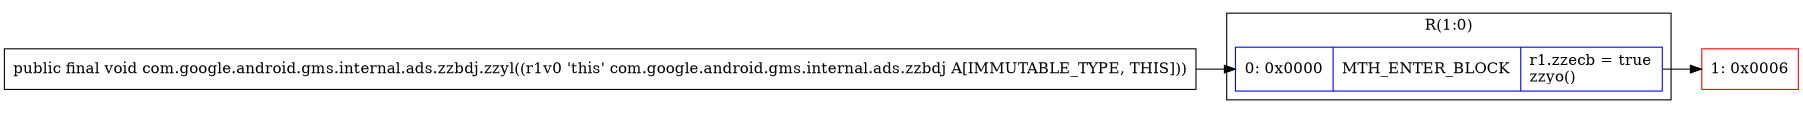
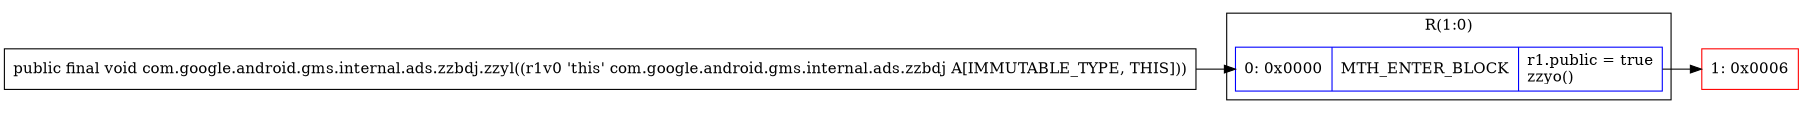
(1591, 60) -> (1590, 60)
